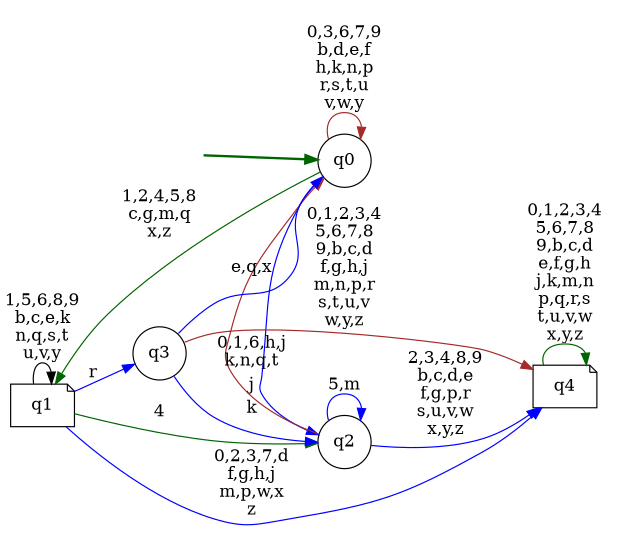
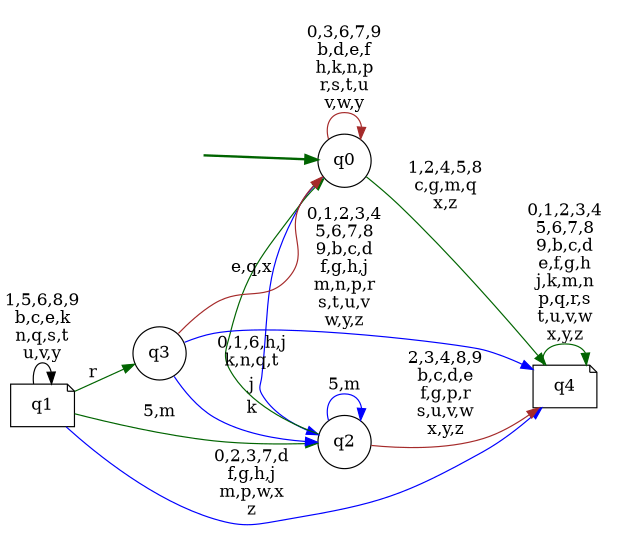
(178, 257) -> (456, 263)
(278, 287) -> (278, 287)
(233, 323) -> (233, 323)
(354, 334) -> (354, 334)
(99, 380) -> (99, 380)
(160, 412) -> (160, 412)
(453, 445) -> (453, 445)
